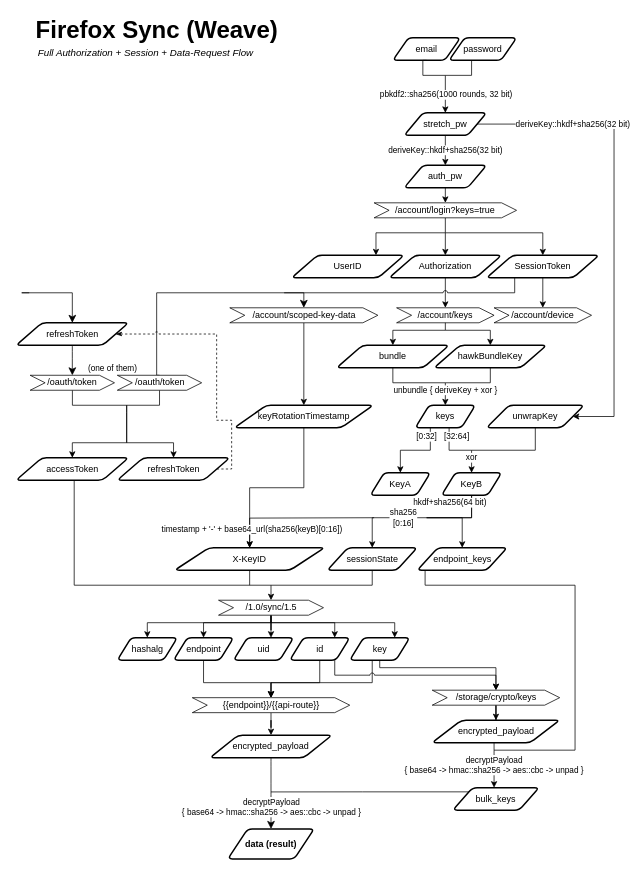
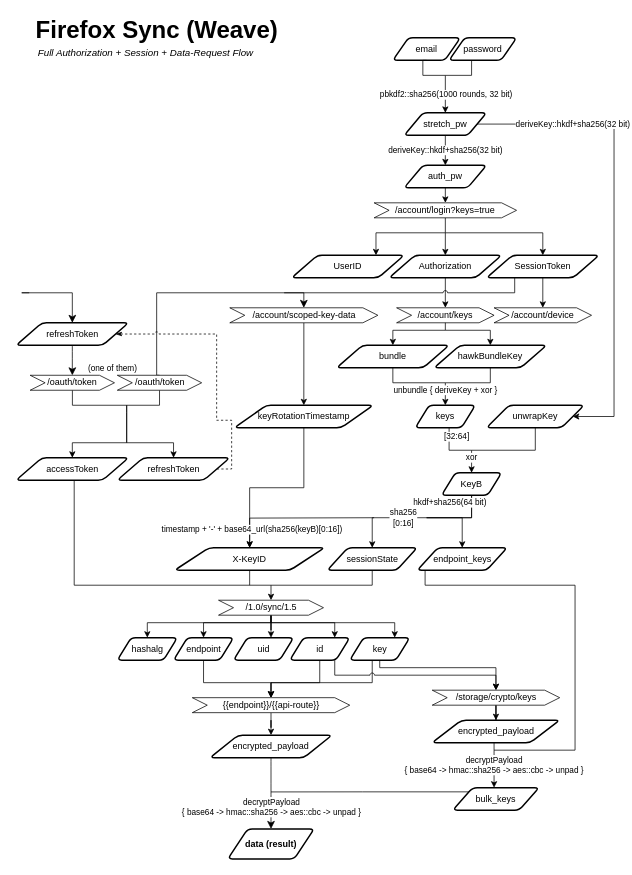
(418, 450) -> none
(400, 484) -> none
